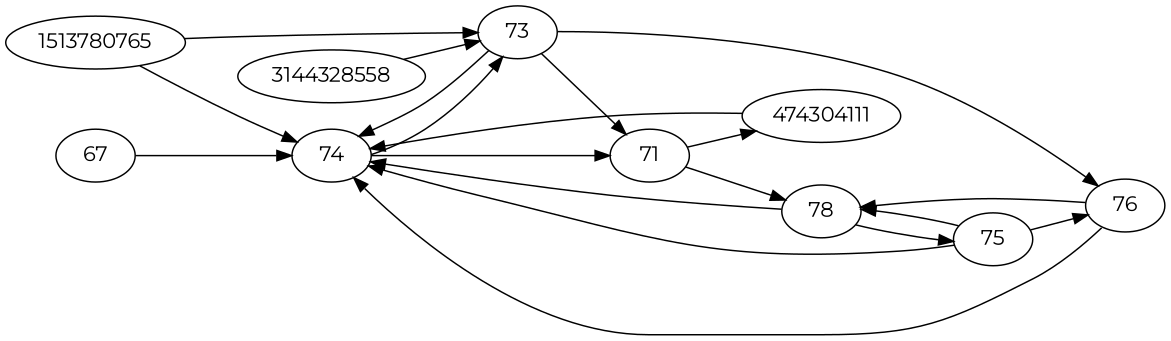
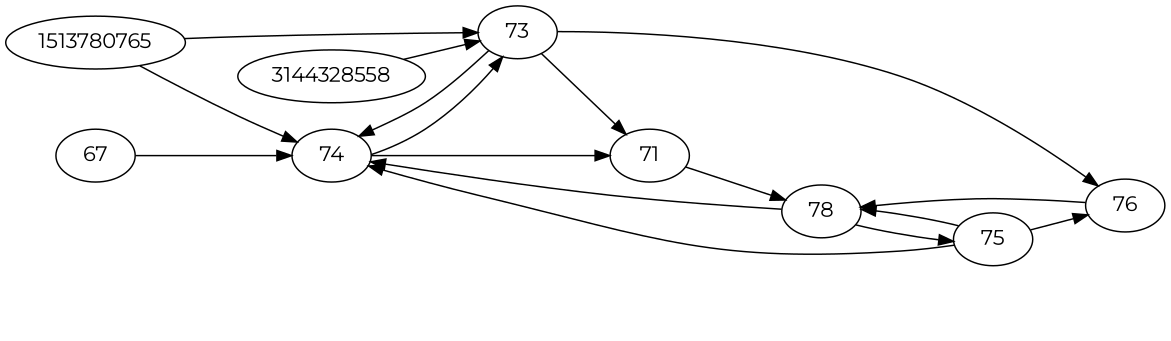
(821, 116) -> none
(726, 335) -> none
